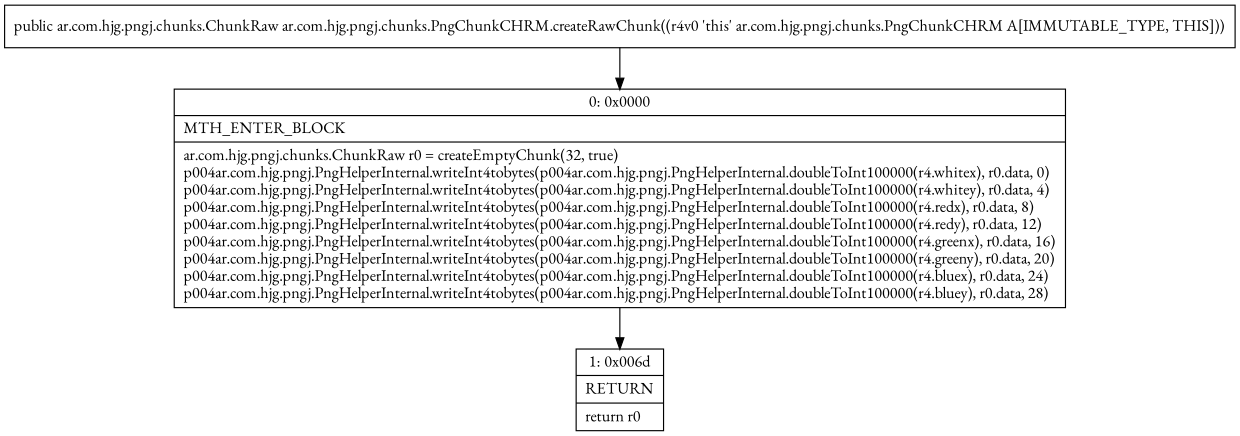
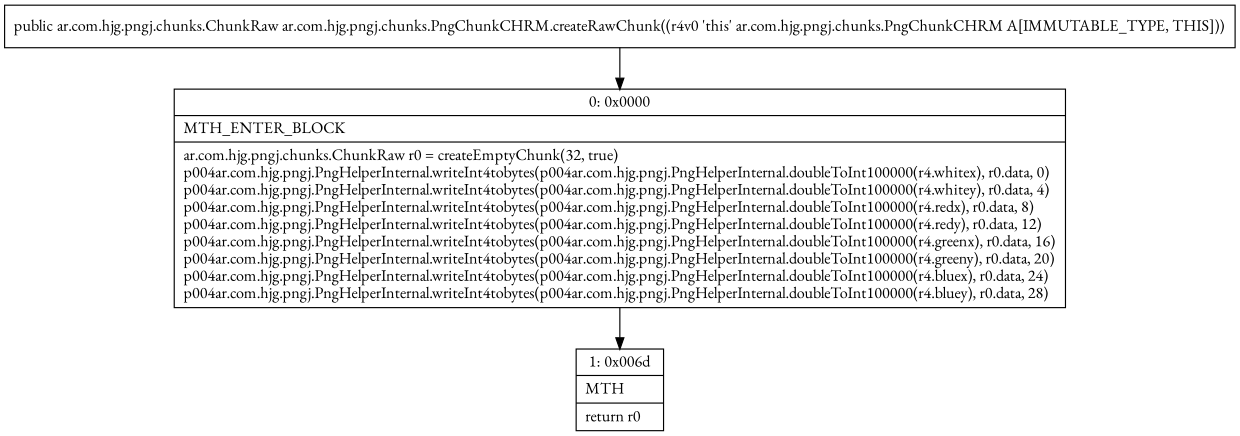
(620, 389) -> (605, 389)
